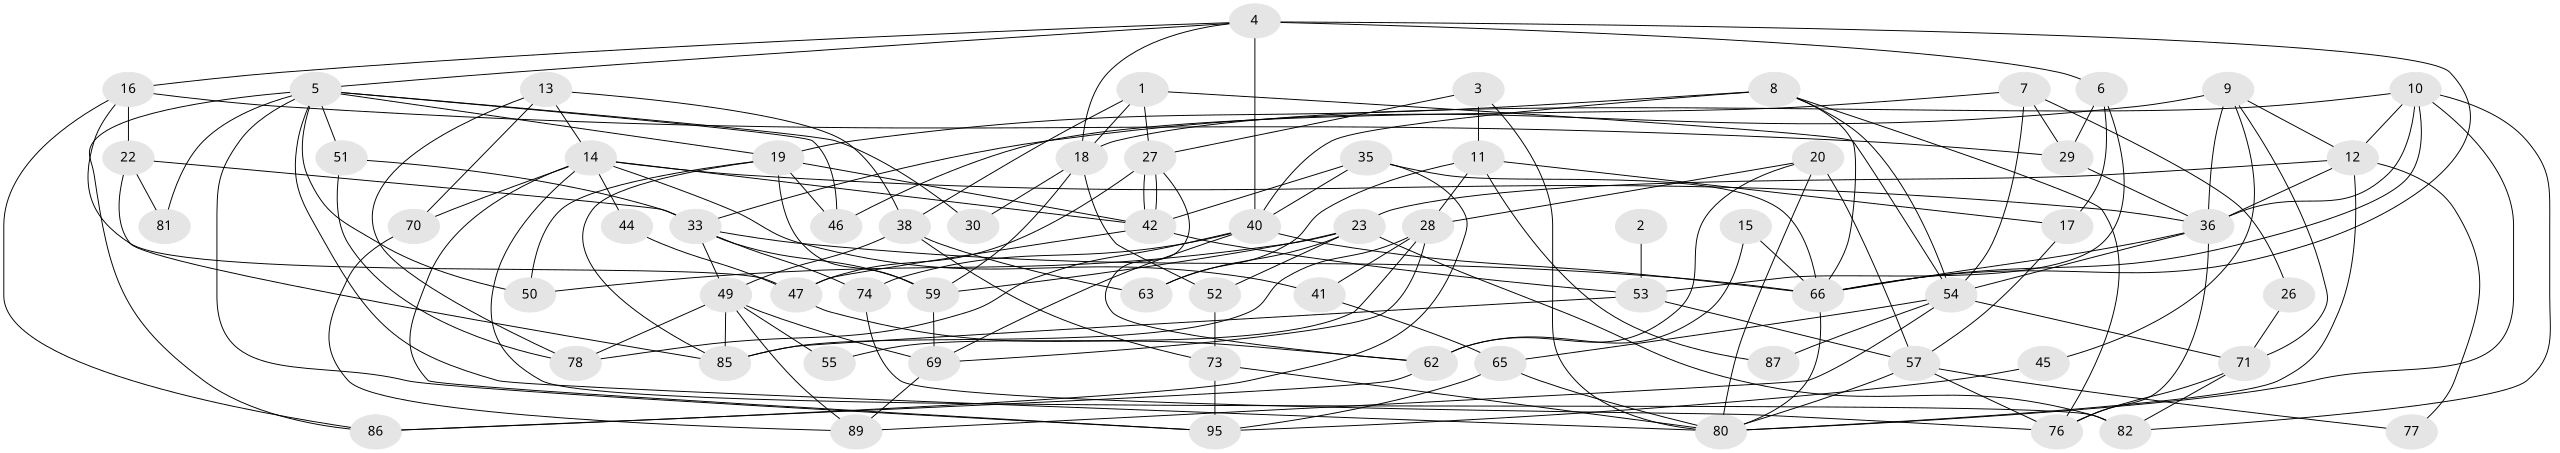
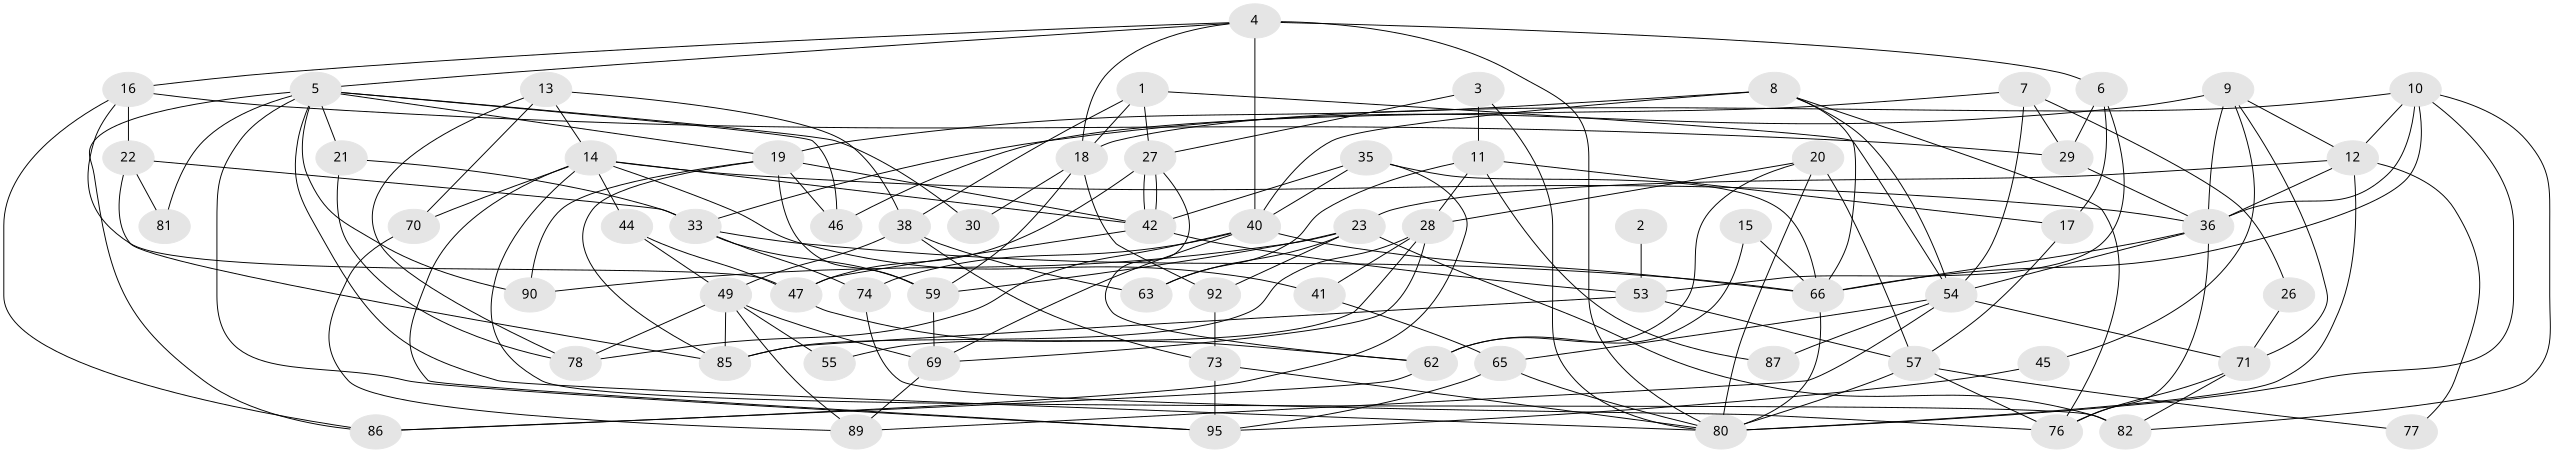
(2234, 44) -> (1588, 151)
(342, 158) -> (342, 158)
(707, 254) -> (677, 261)
(530, 295) -> (530, 295)
(1215, 295) -> (1215, 295)
